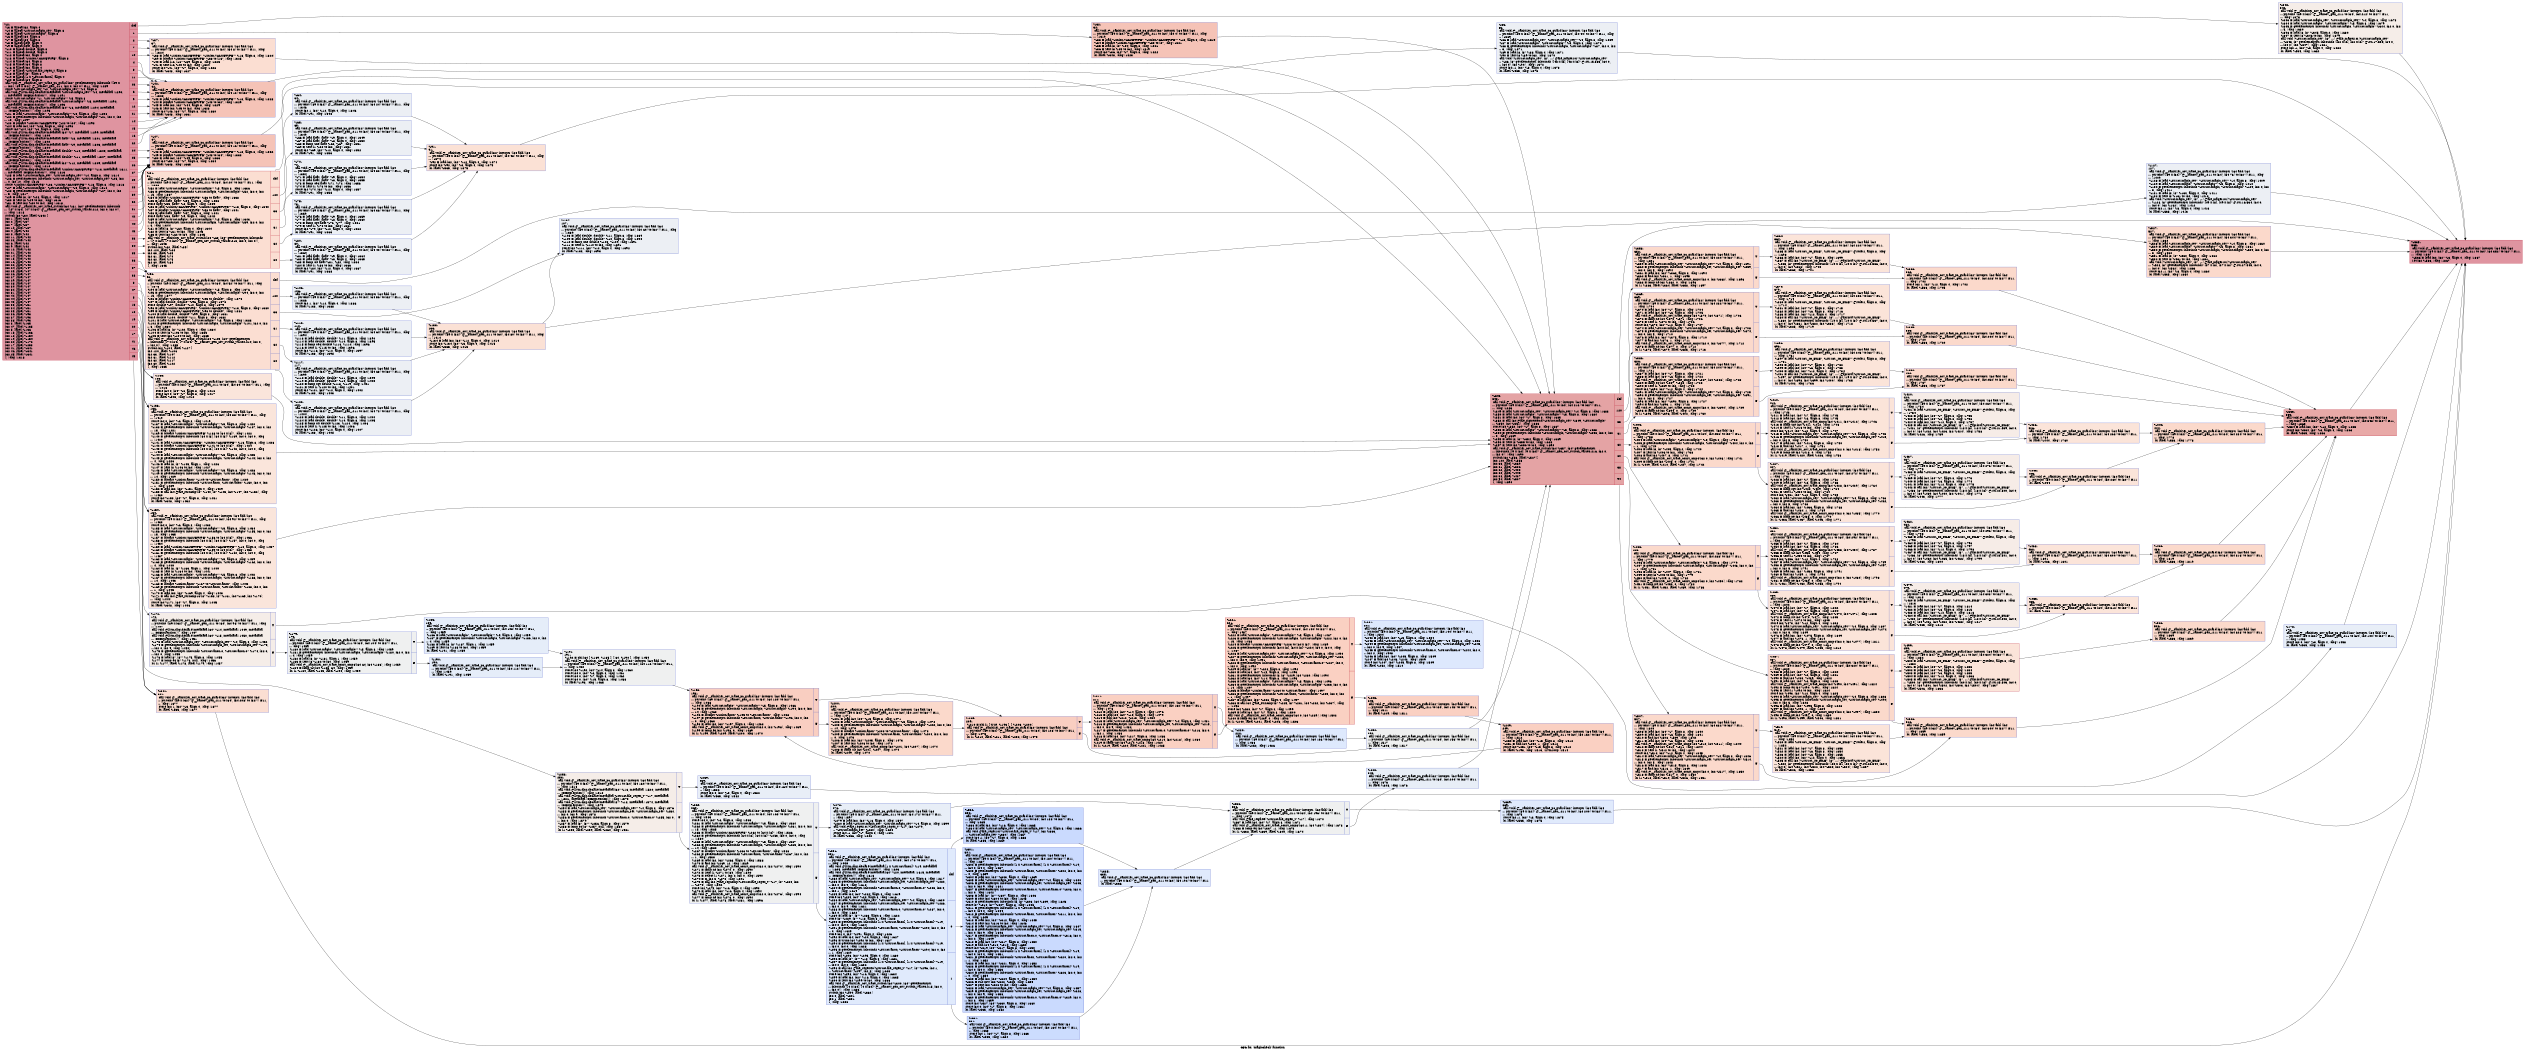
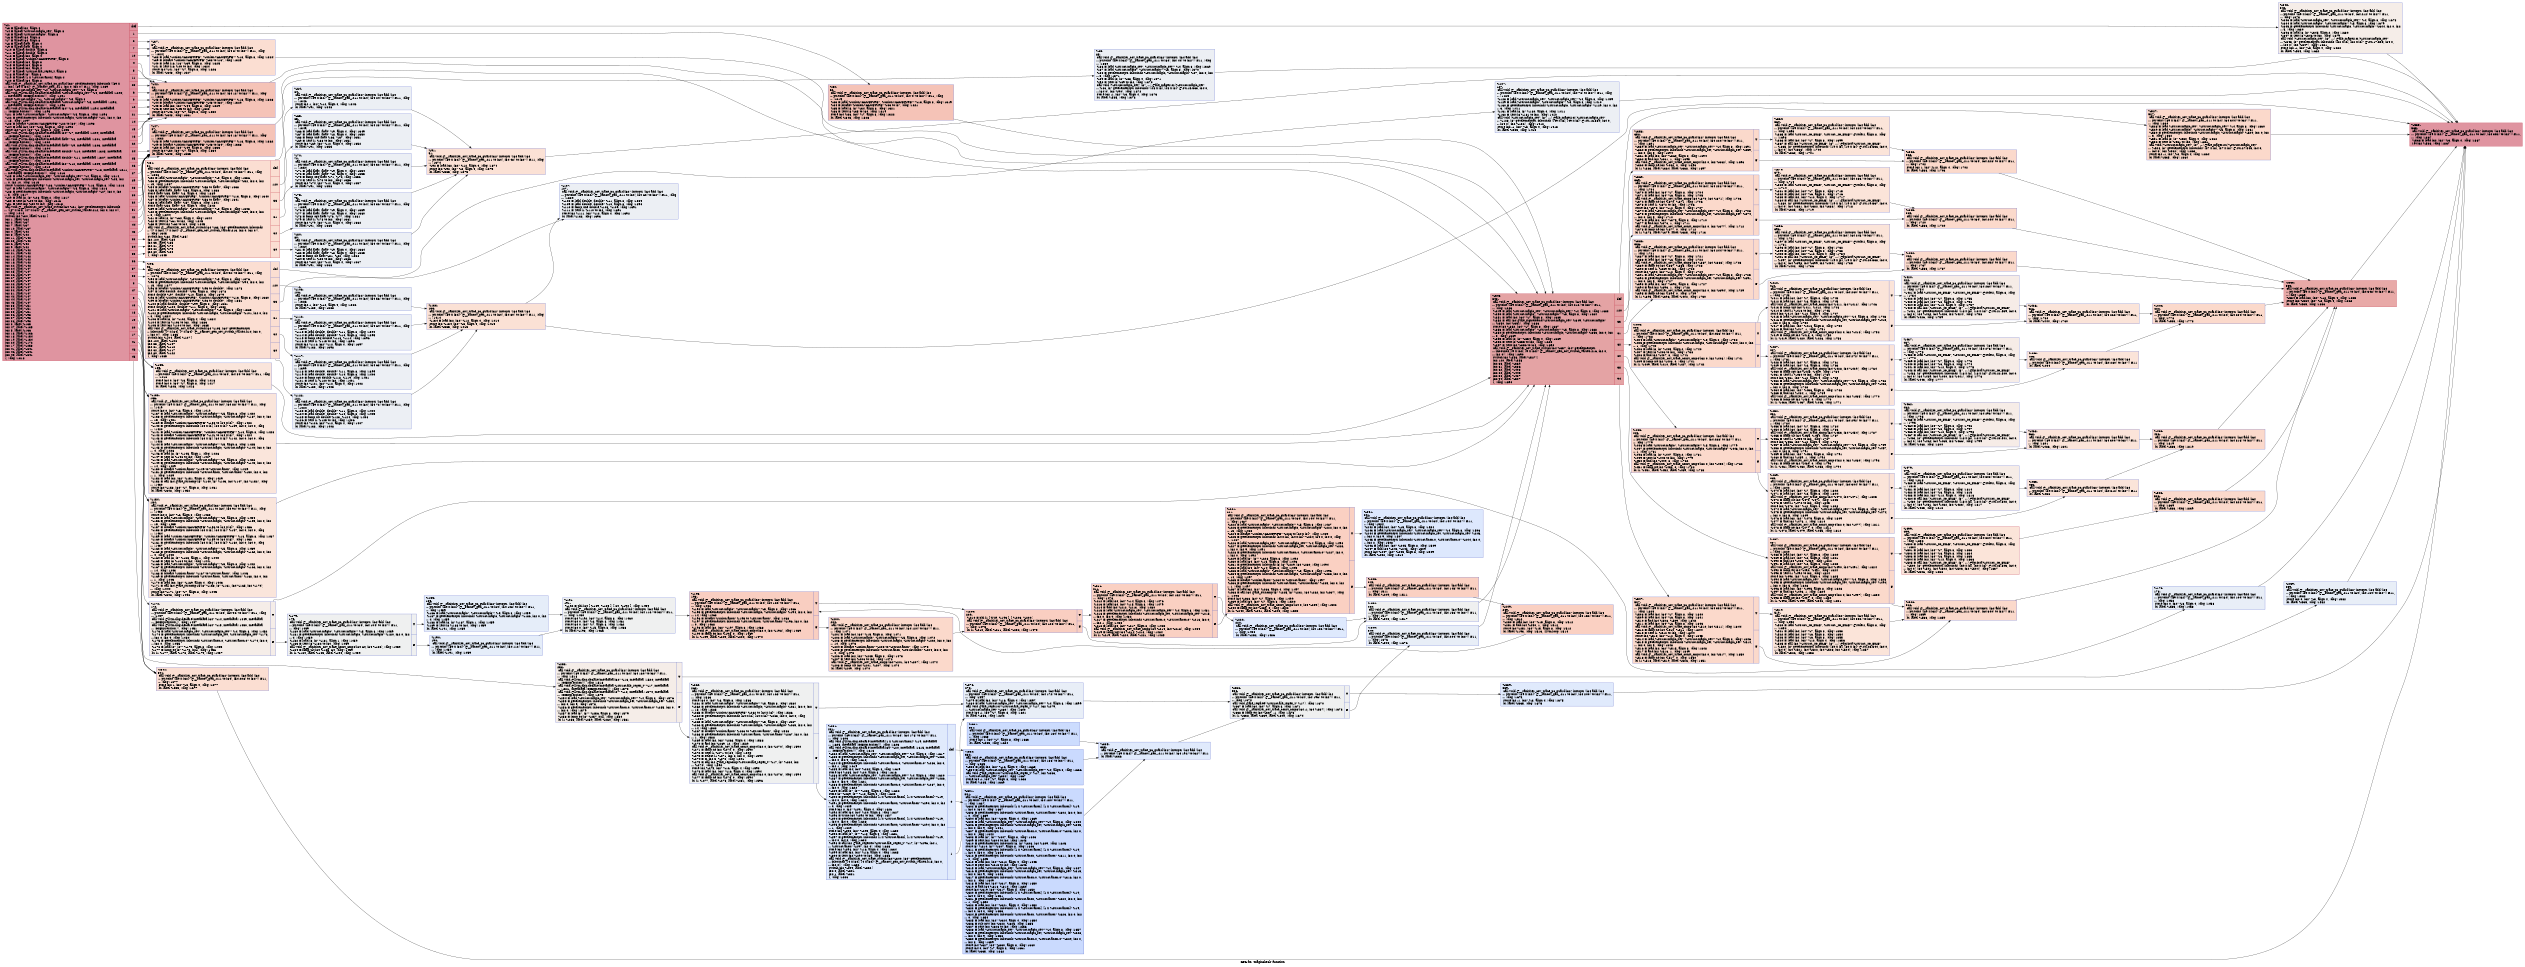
(1290, 671) -> (1290, 560)
(955, 1016) -> (961, 788)
